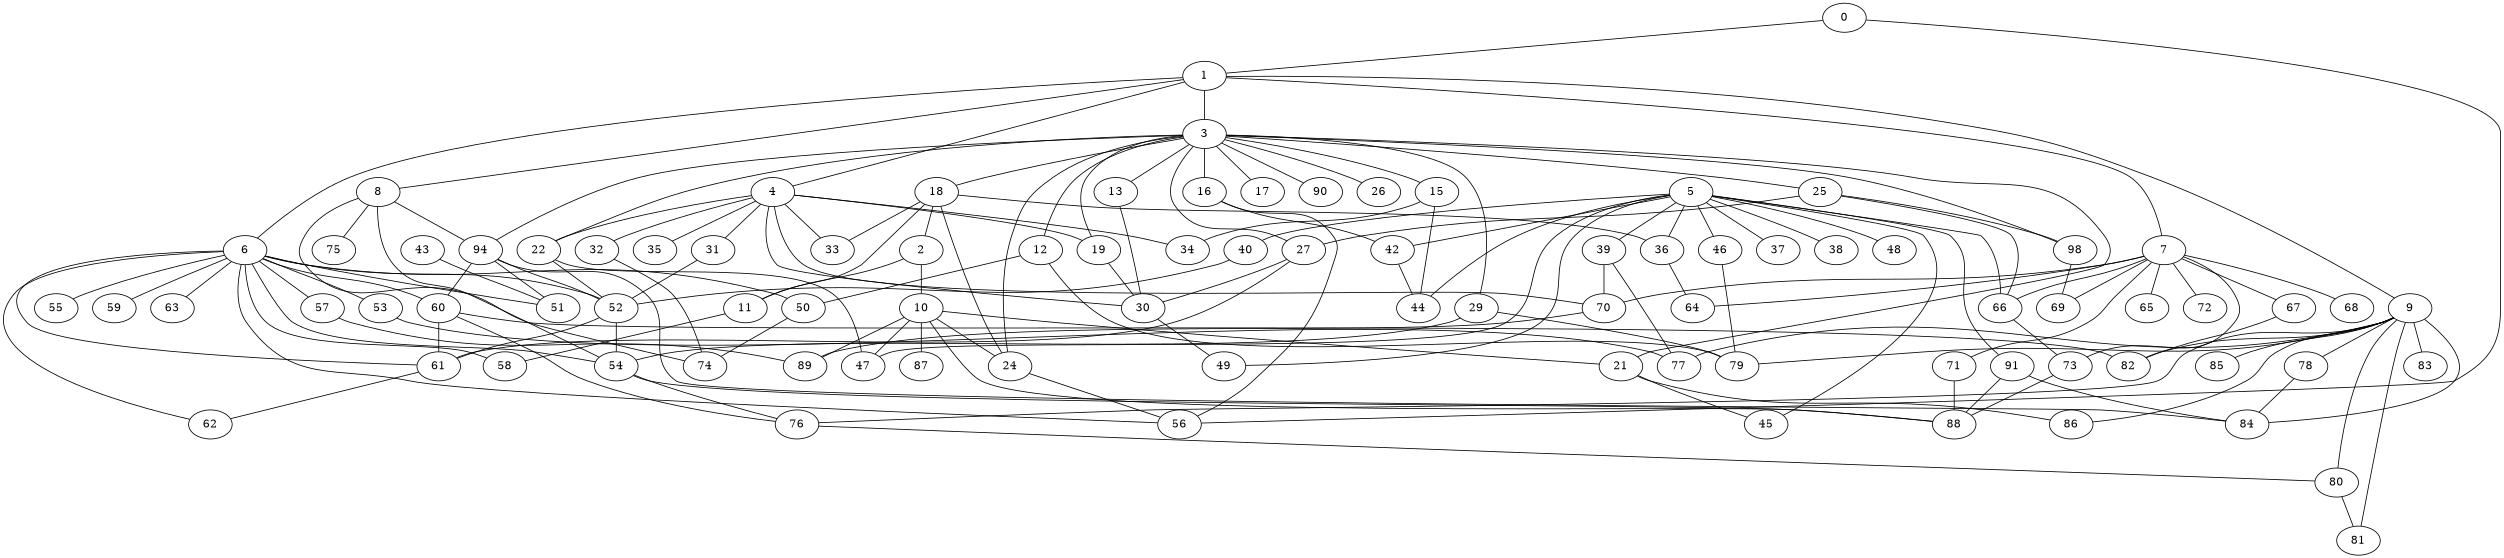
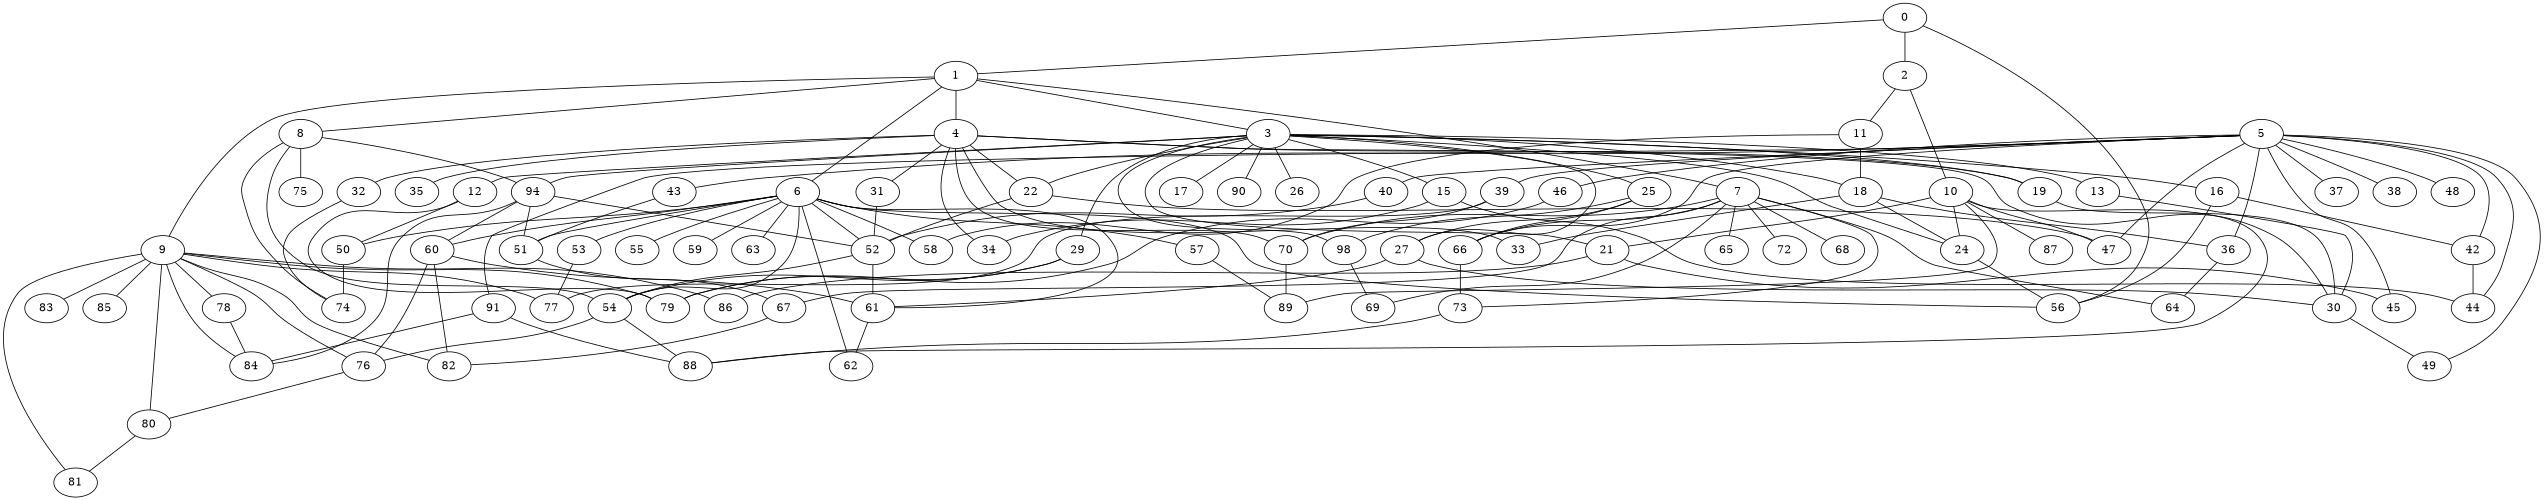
none -> (1467, 153)
(929, 221) -> (1905, 47)
none -> (653, 279)
(1954, 366) -> none
